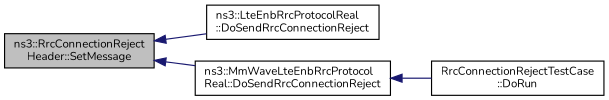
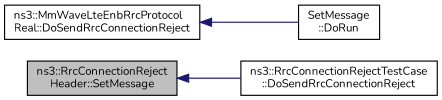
(293, 22) -> (339, 78)
(181, 64) -> none
(518, 78) -> (339, 22)
